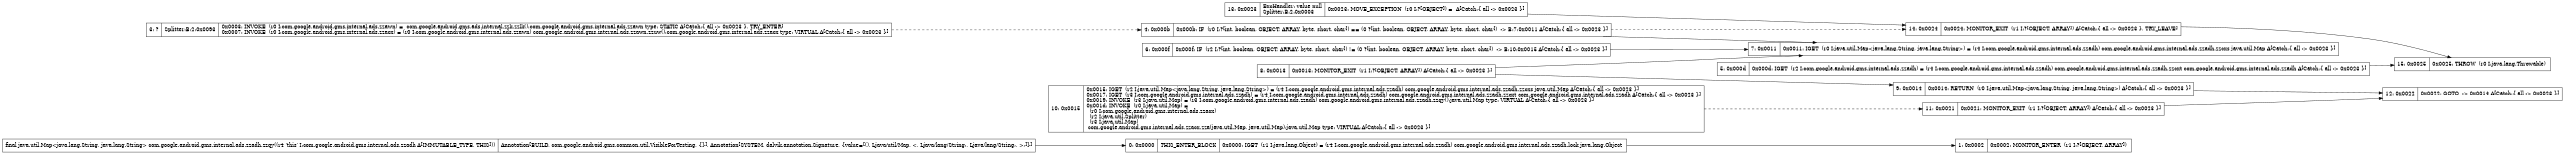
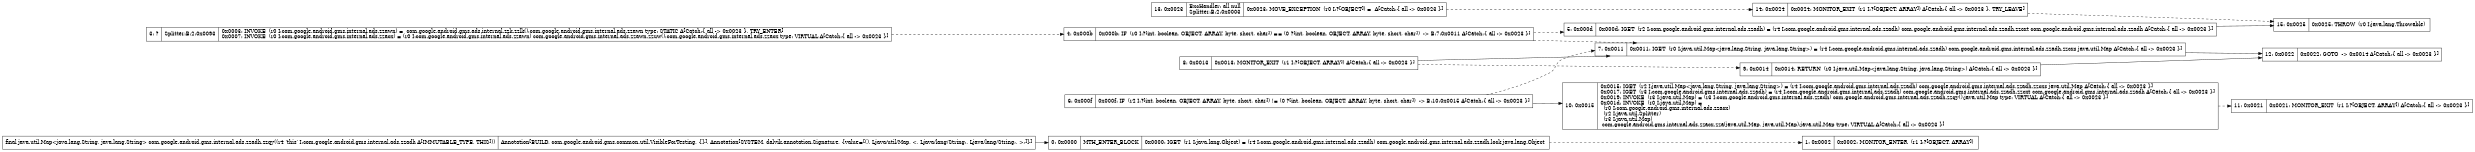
(1292, 7) -> (1215, 7)
(1715, 20) -> (1598, 10)
(1757, 29) -> (1547, 32)
(2315, 33) -> (2149, 17)
(1708, 39) -> (1583, 42)
(1677, 50) -> (1542, 77)
(1692, 80) -> (1577, 66)
(2272, 102) -> (2222, 53)
none -> (1546, 103)
(1188, 145) -> (1111, 142)
(1789, 146) -> (1674, 143)
